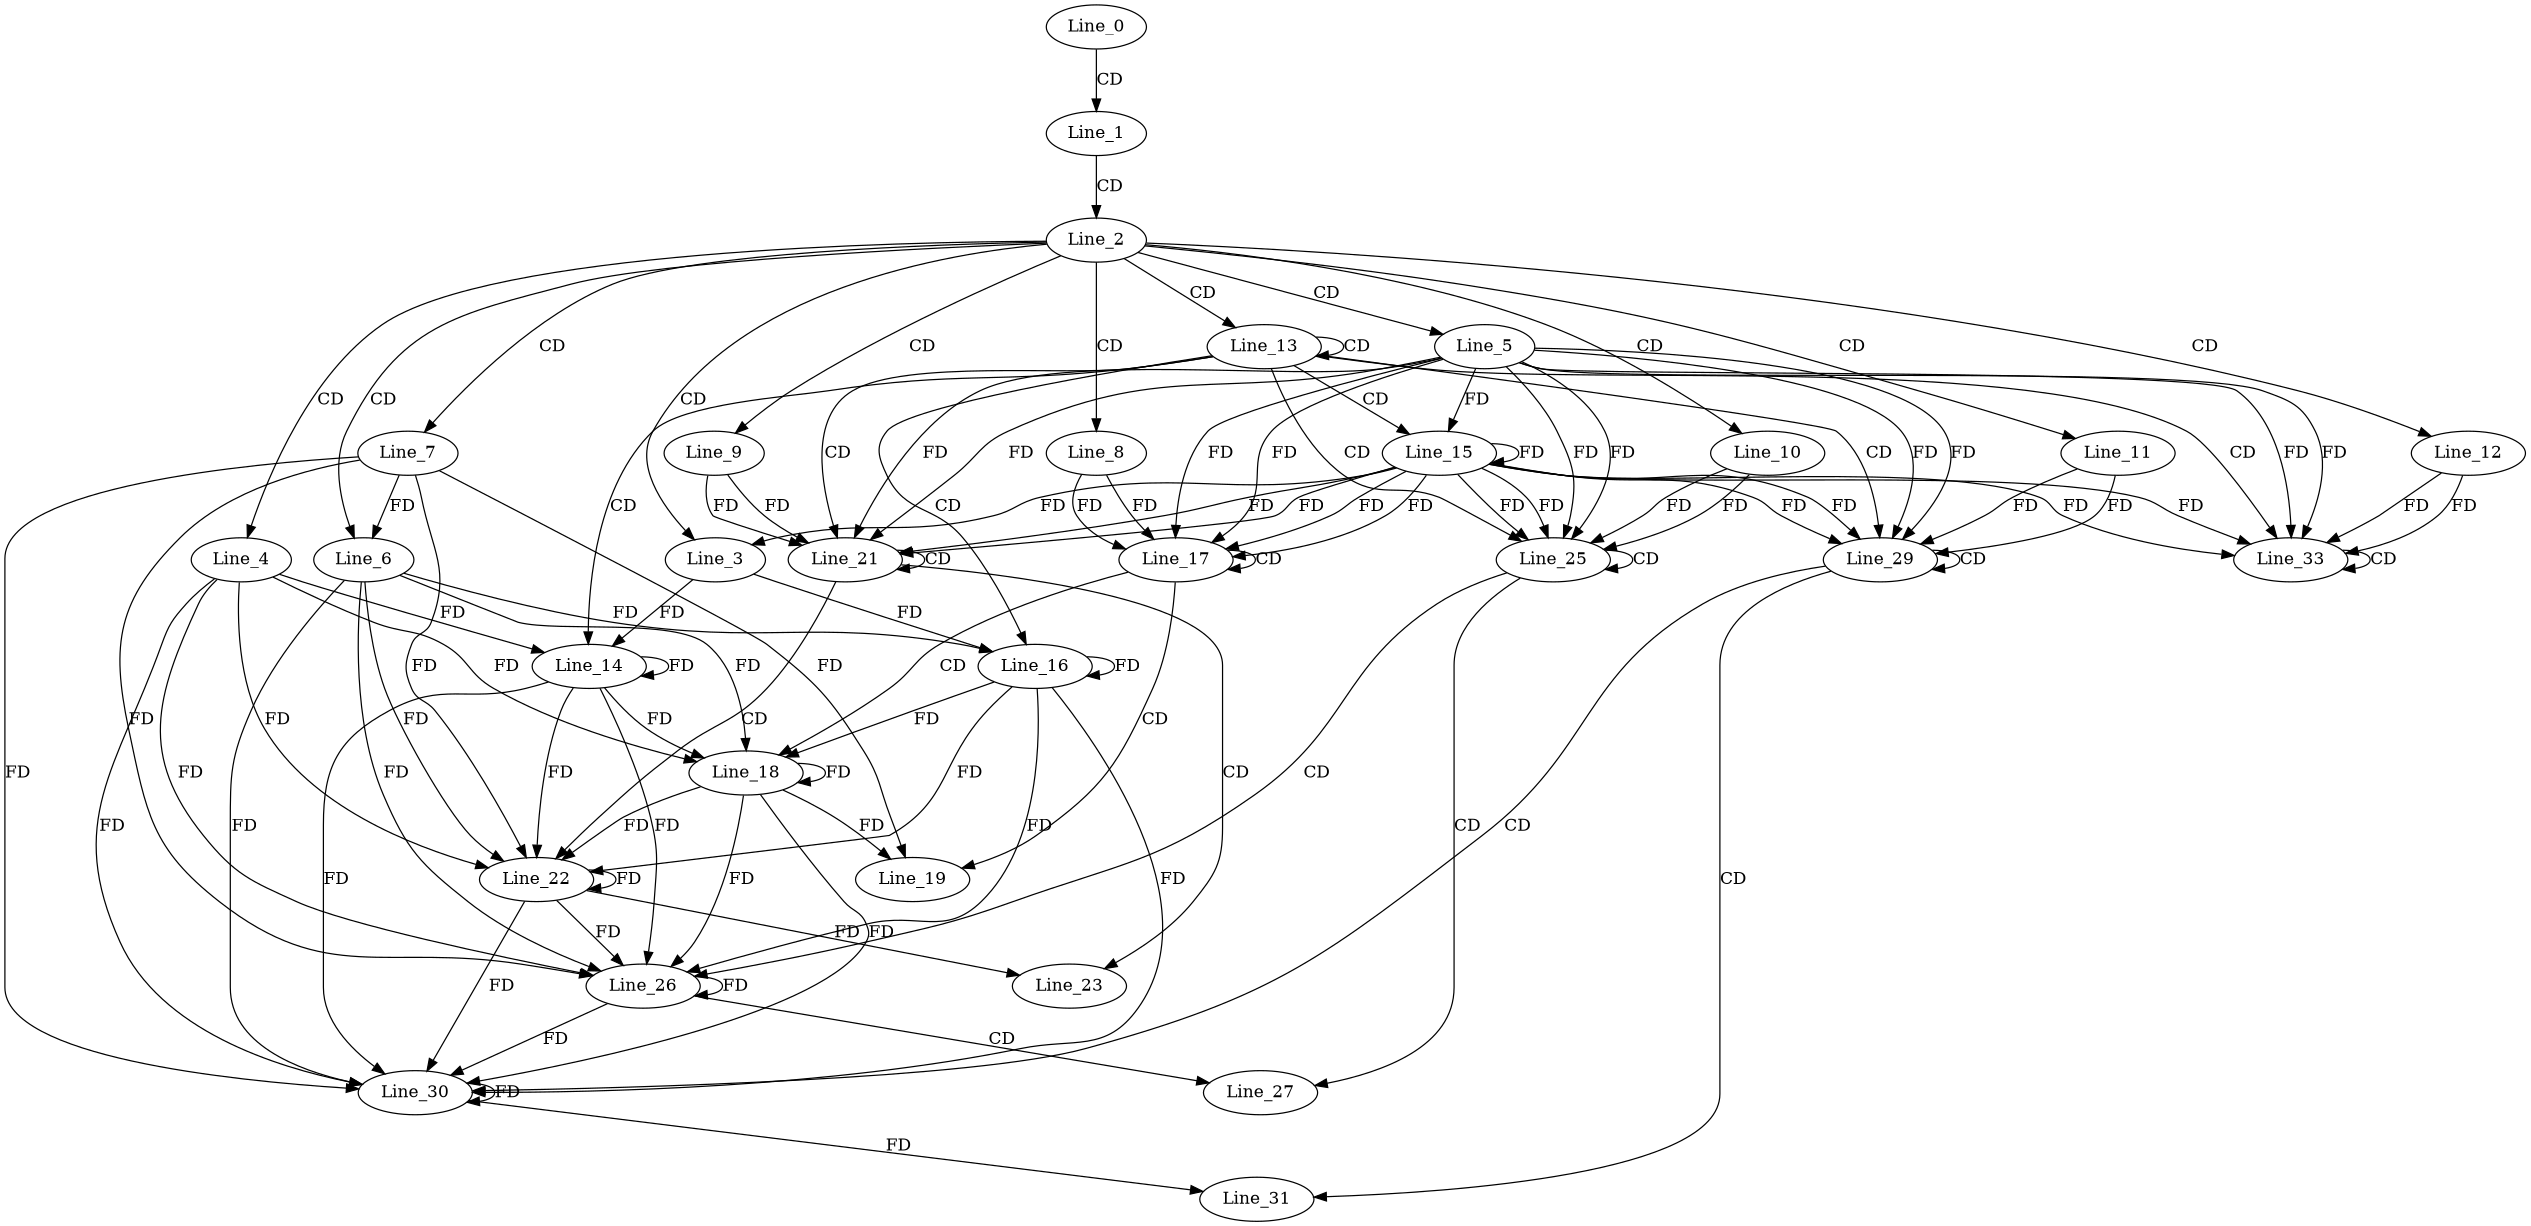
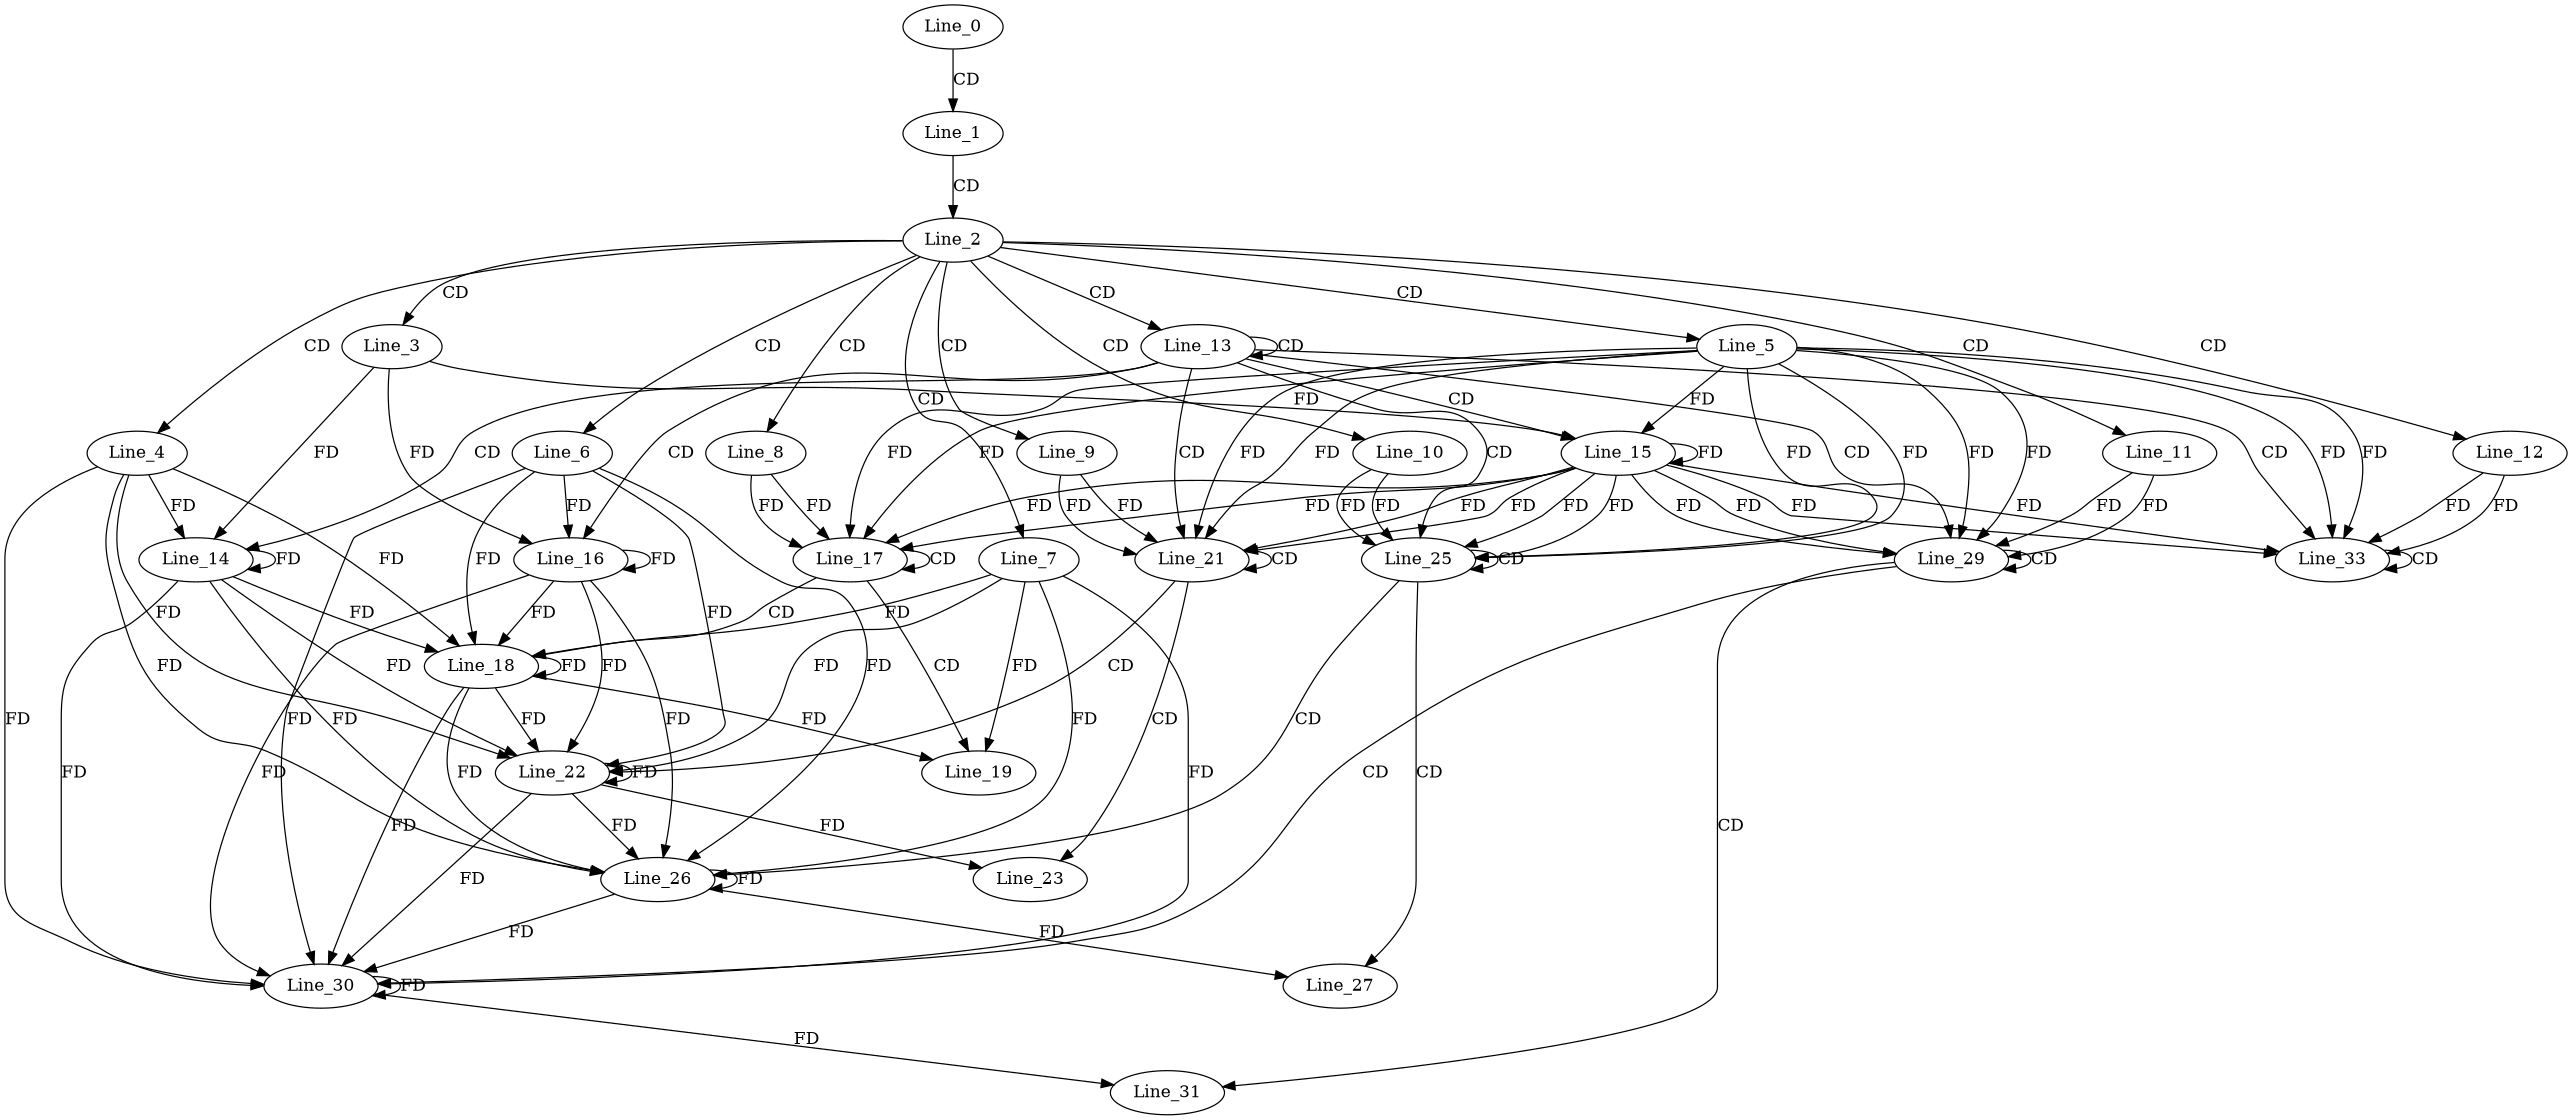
(1094, 488) -> (996, 394)
(388, 501) -> (770, 626)
(1002, 1039) -> (1052, 933)
